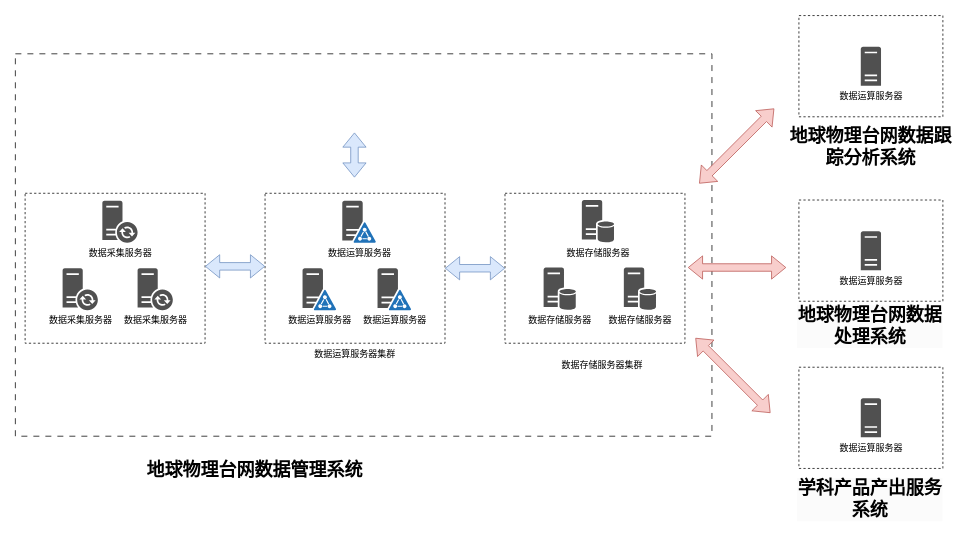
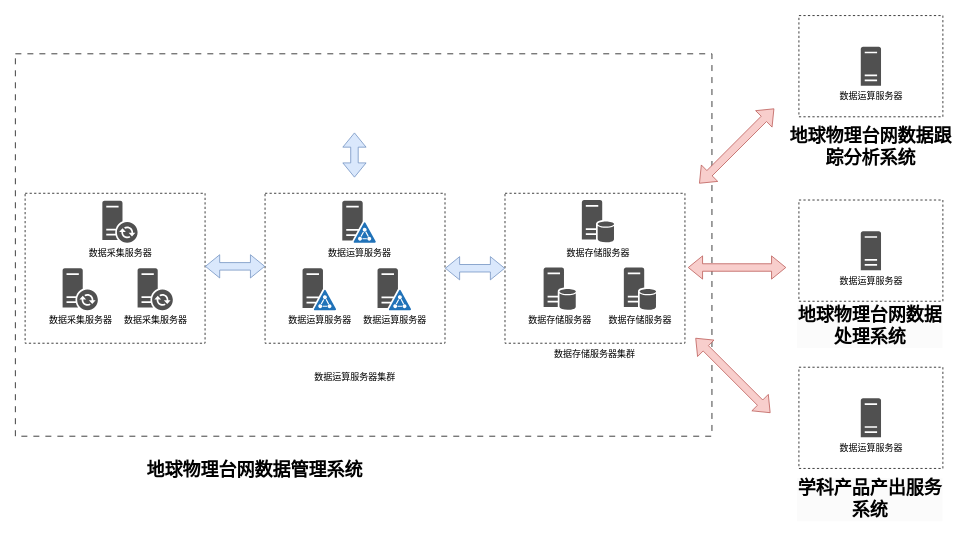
(355, 354) -> (355, 377)
(603, 366) -> (595, 354)
